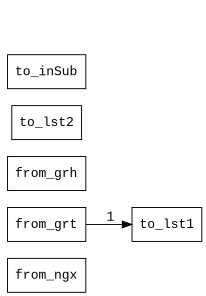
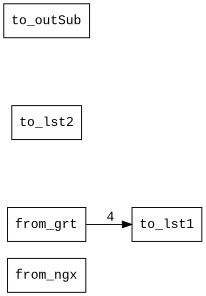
none -> (47, 21)
(47, 72) -> none
(47, 174) -> none
(111, 217) -> (111, 217)
